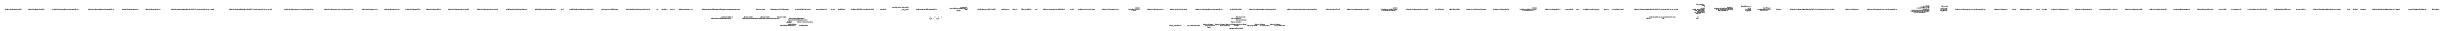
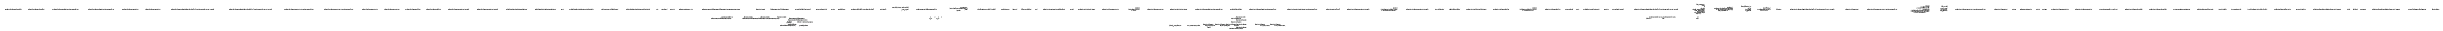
(1247, 25) -> (1236, 27)
